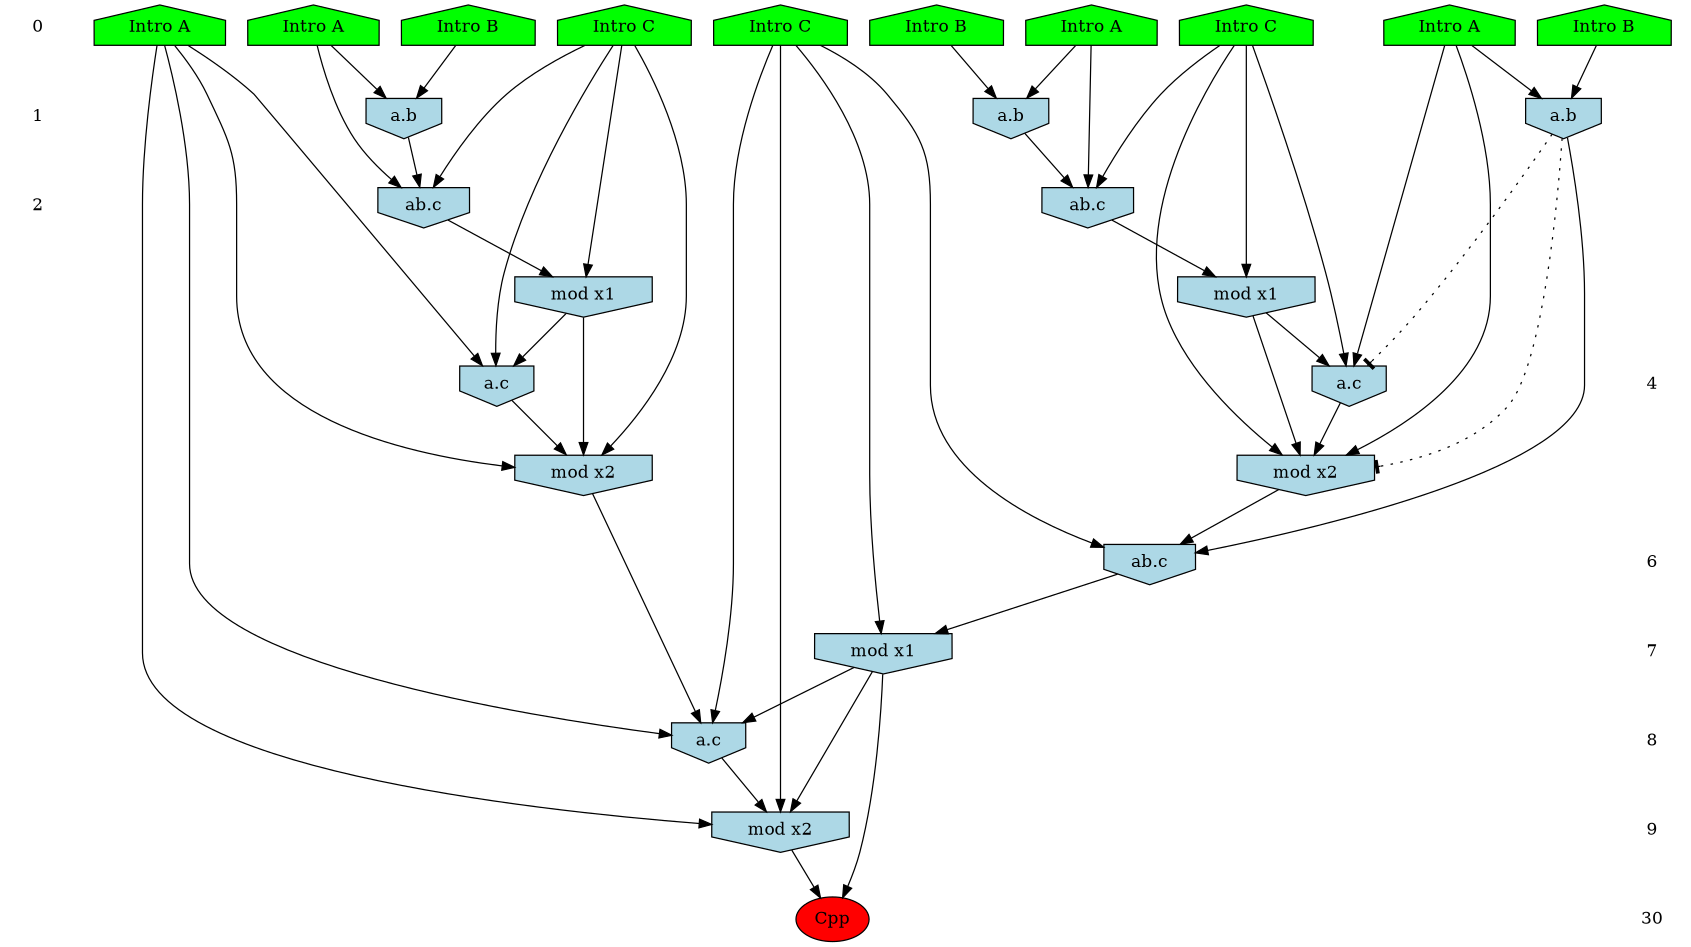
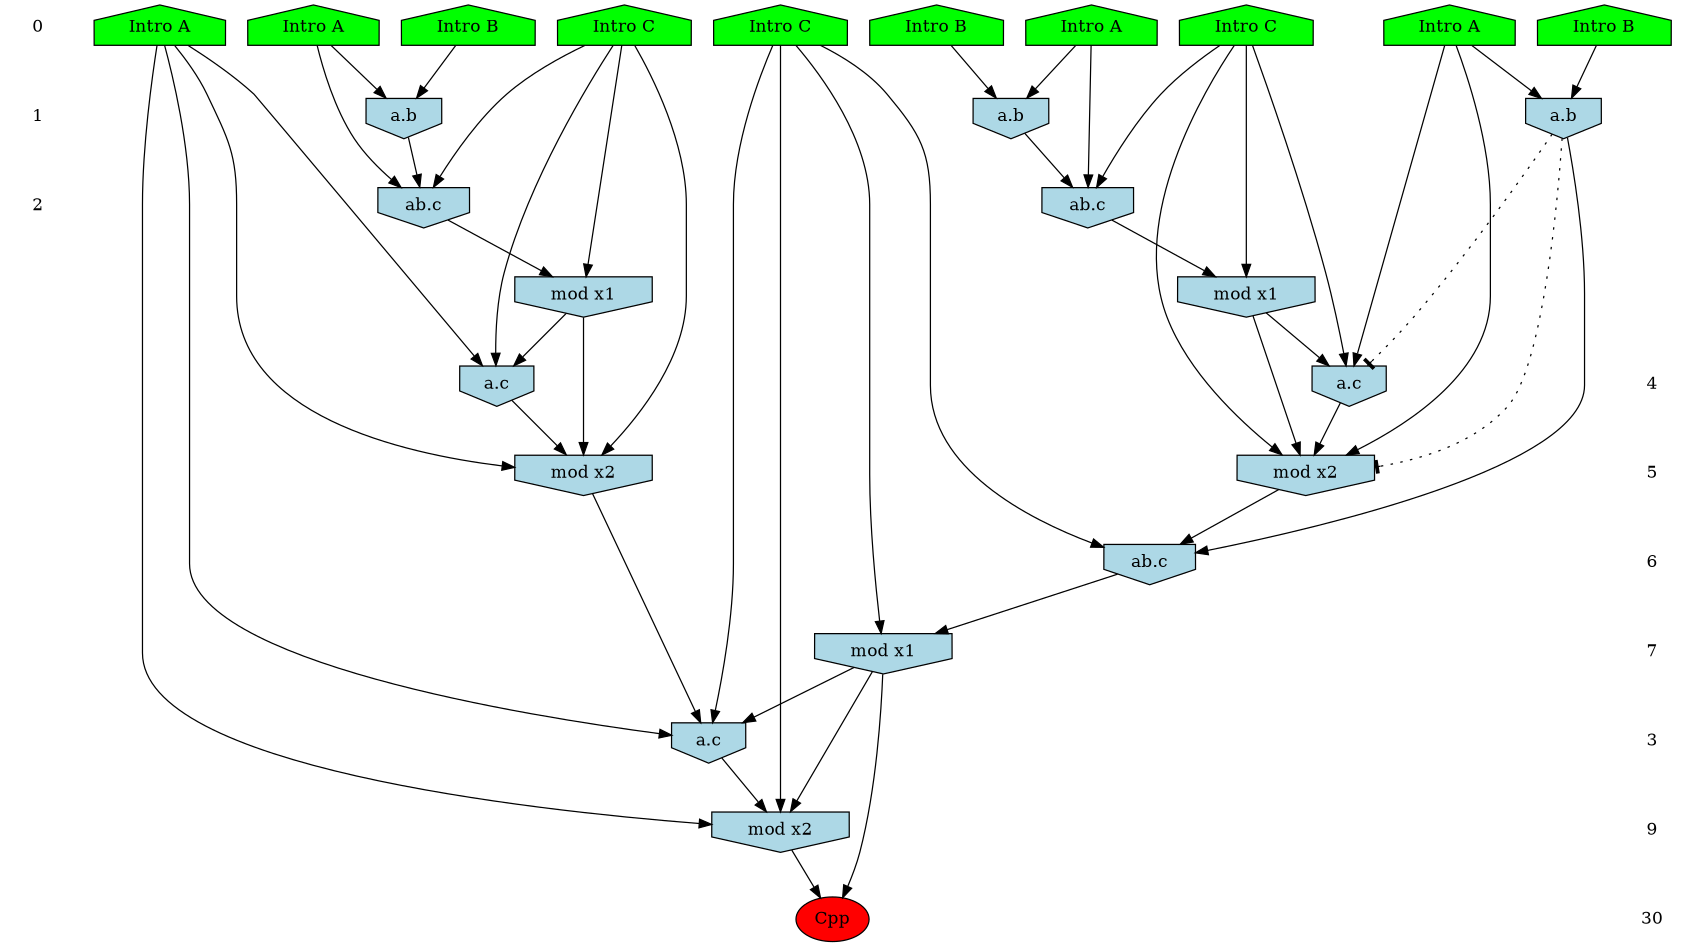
none -> (1653, 473)
(1653, 741) -> (1653, 741)
